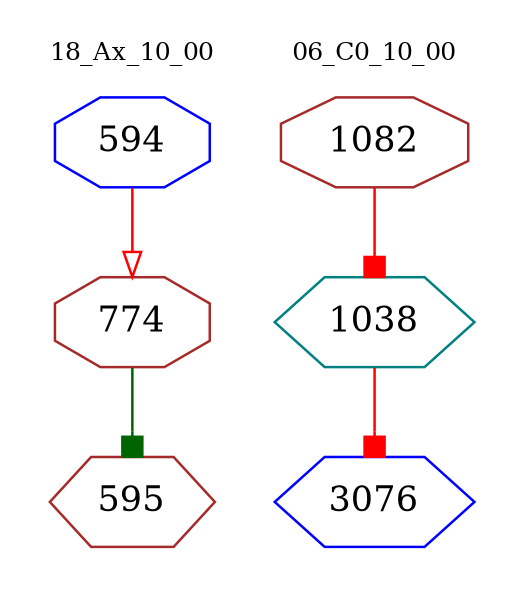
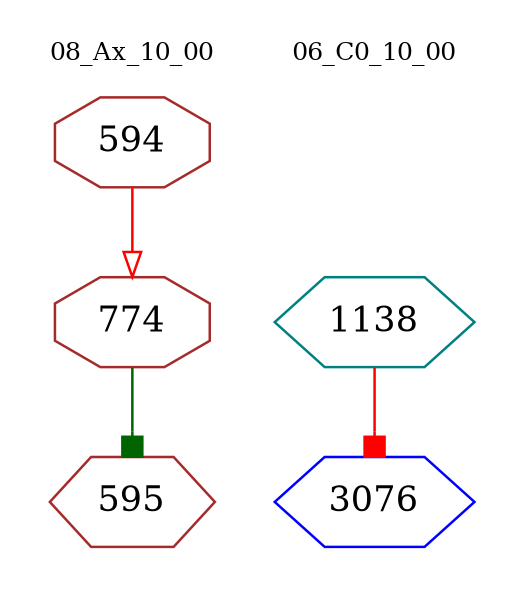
(132, 54) -> (132, 54)
(132, 142) -> (132, 142)
(375, 142) -> none
(375, 322) -> (375, 322)
